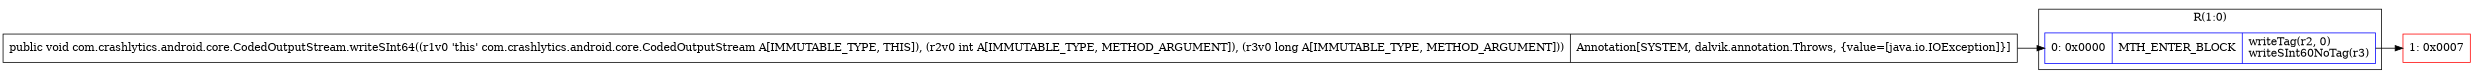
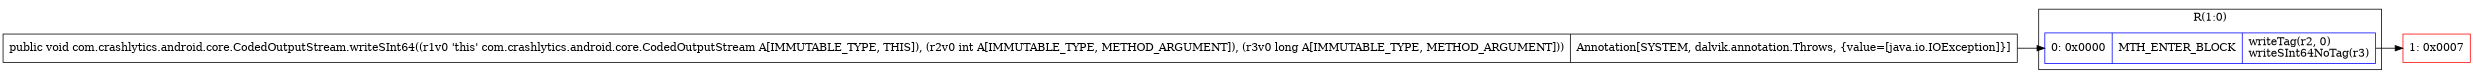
(2309, 54) -> (2309, 54)
